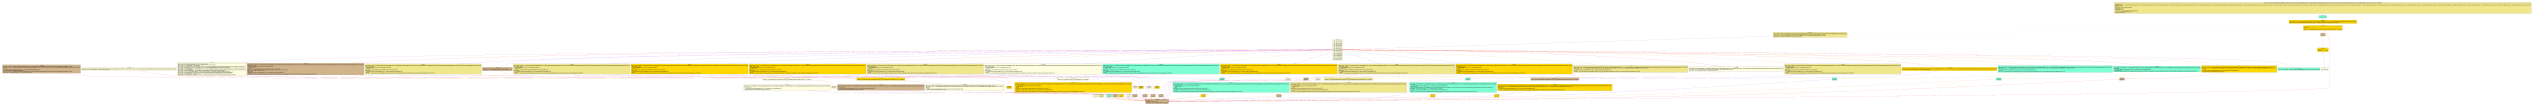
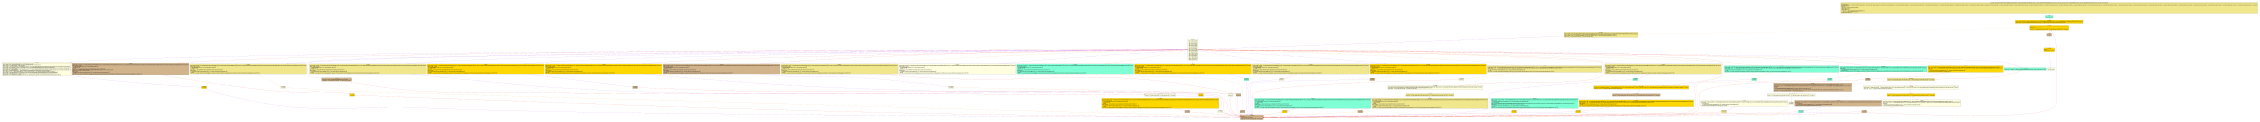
none -> (722, 69)
none -> (1911, 79)
(1157, 87) -> none
